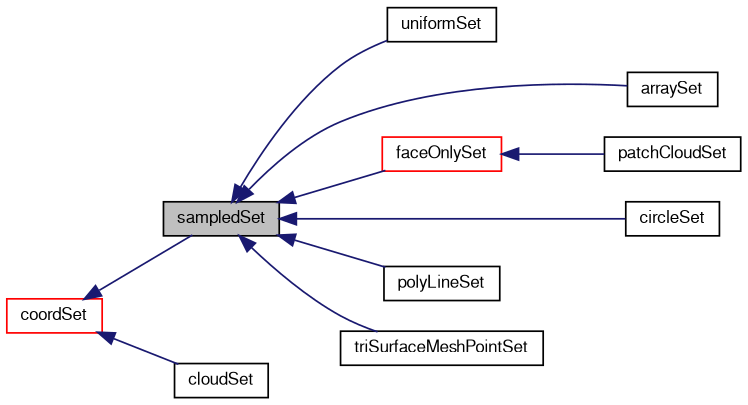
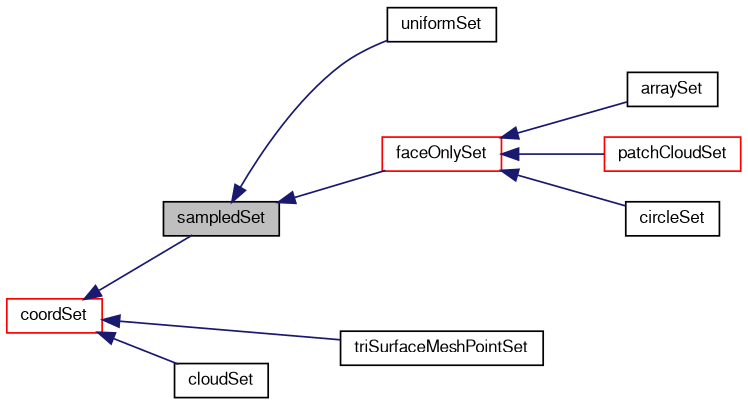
(425, 97) -> (572, 117)
(673, 154) -> (673, 154)
(461, 219) -> (572, 191)
(442, 284) -> none
(310, 297) -> (230, 331)
